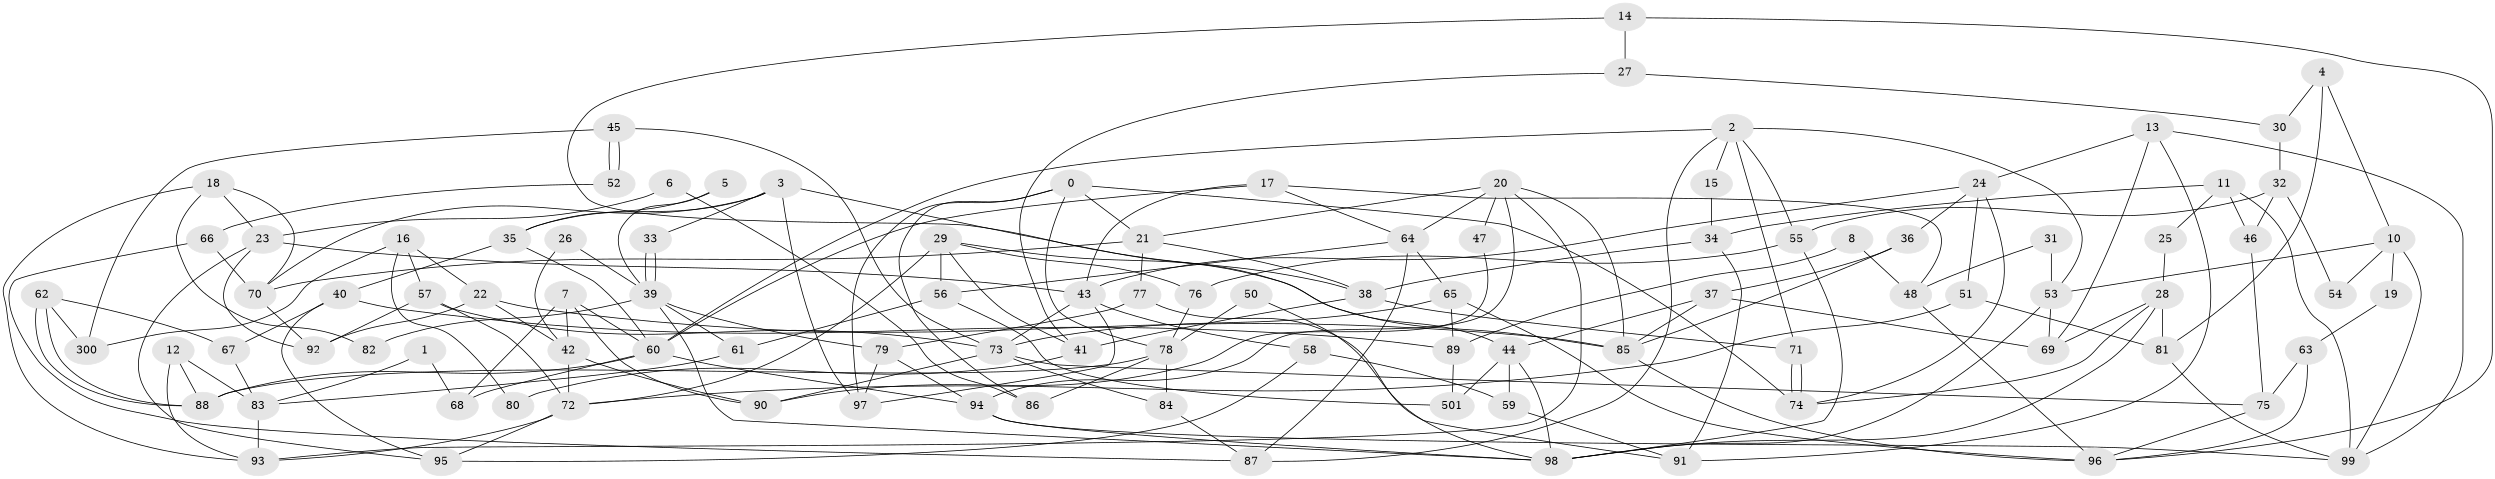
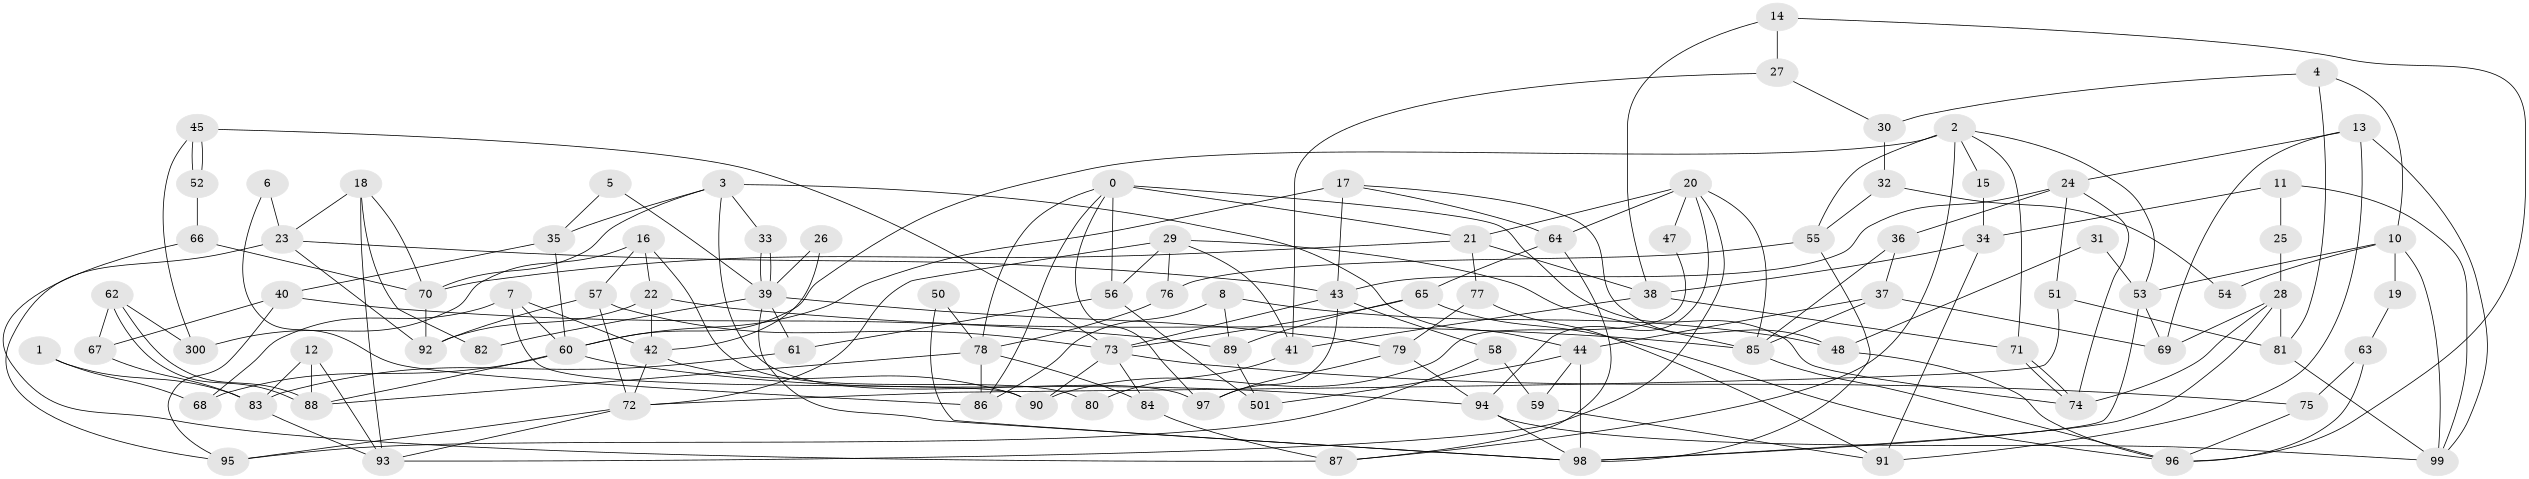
(2251, 239) -> none
(1111, 275) -> (1112, 239)
none -> (1083, 337)
